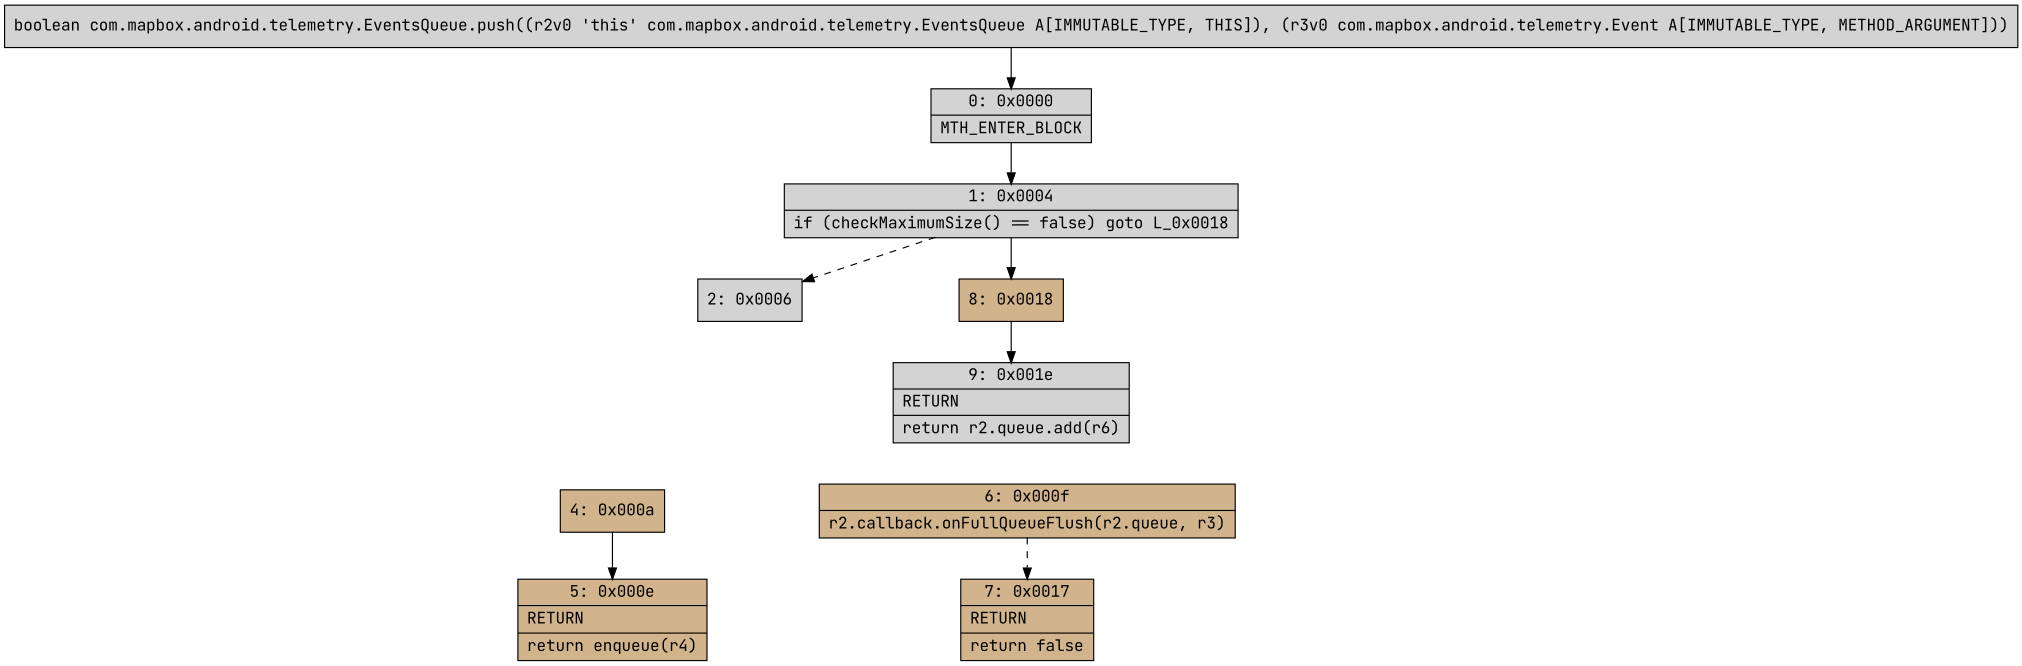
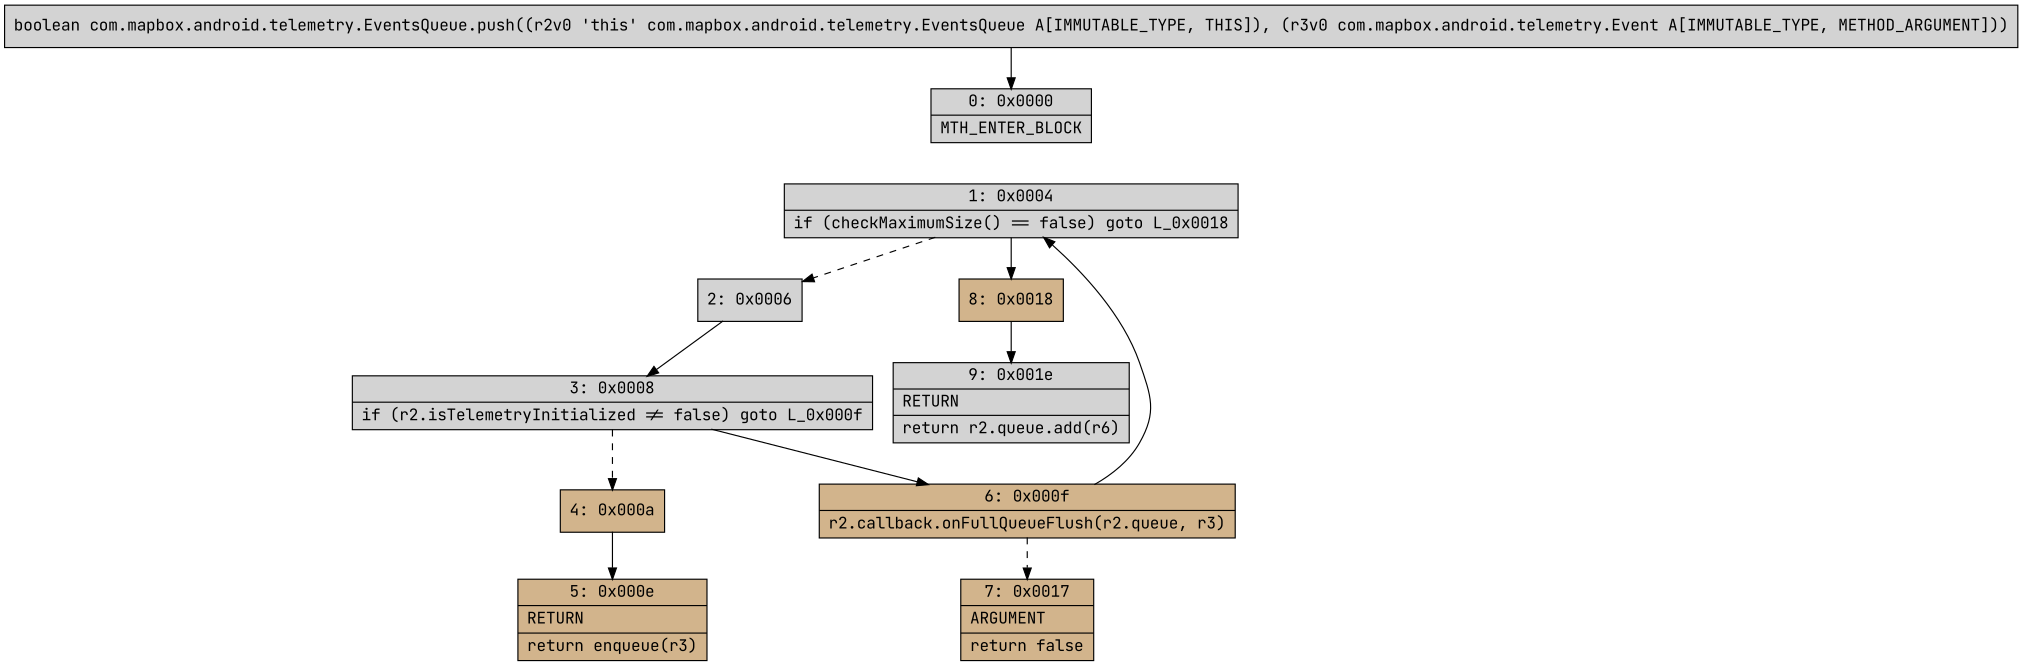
(1011, 157) -> (1139, 362)
none -> (612, 403)
(999, 619) -> (1008, 619)
(612, 646) -> (612, 646)
